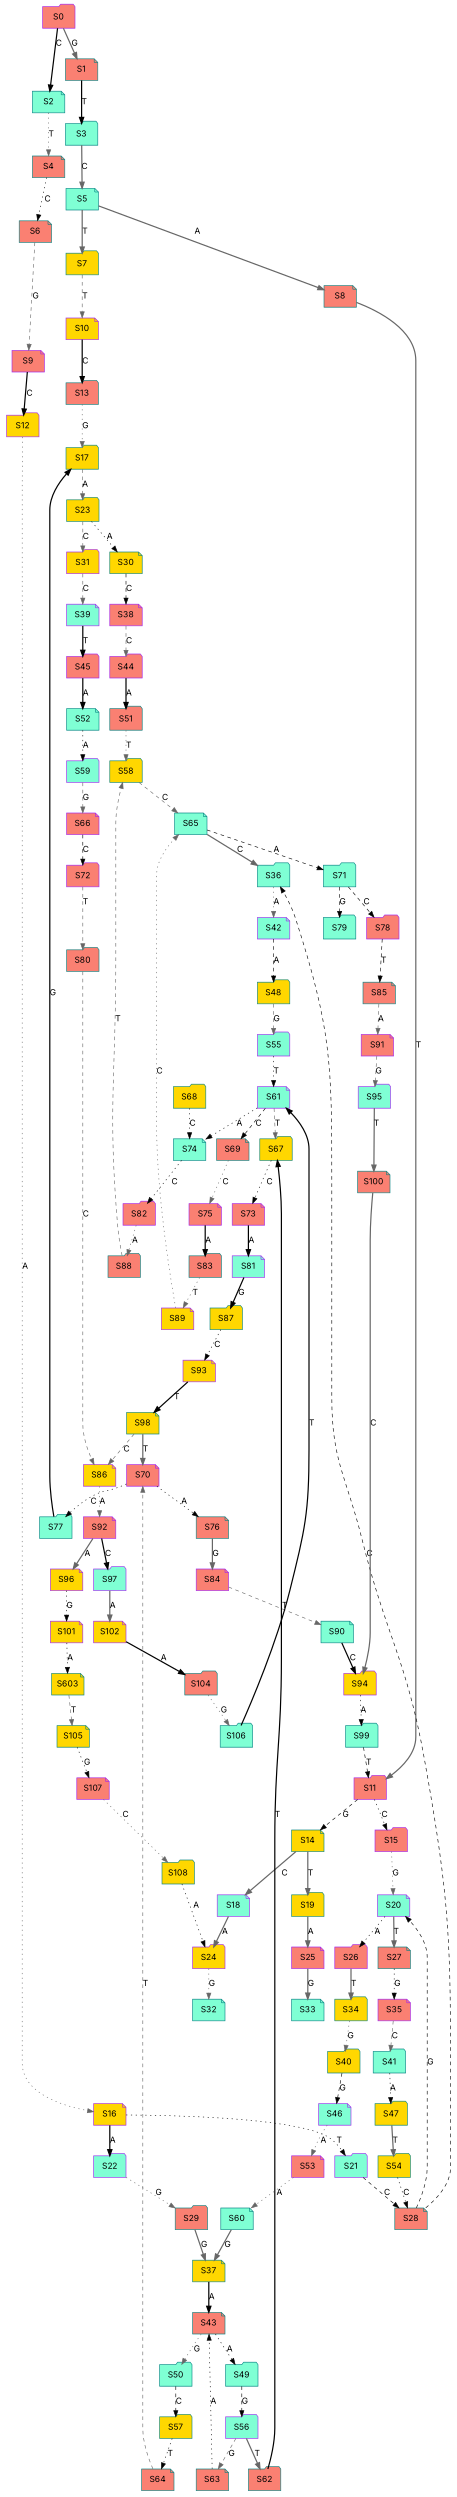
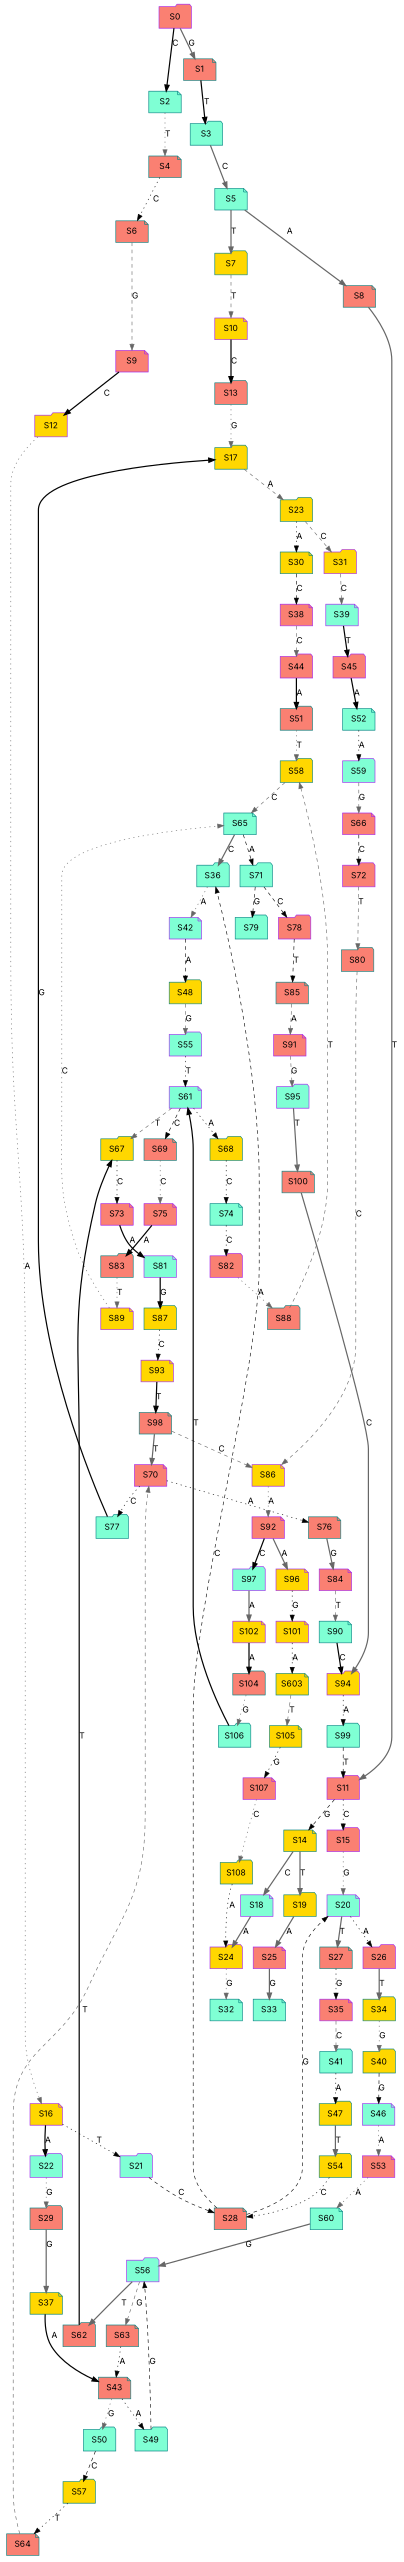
(234, 1122) -> (204, 1121)
(143, 1423) -> (155, 1423)
(224, 2242) -> (238, 2244)
